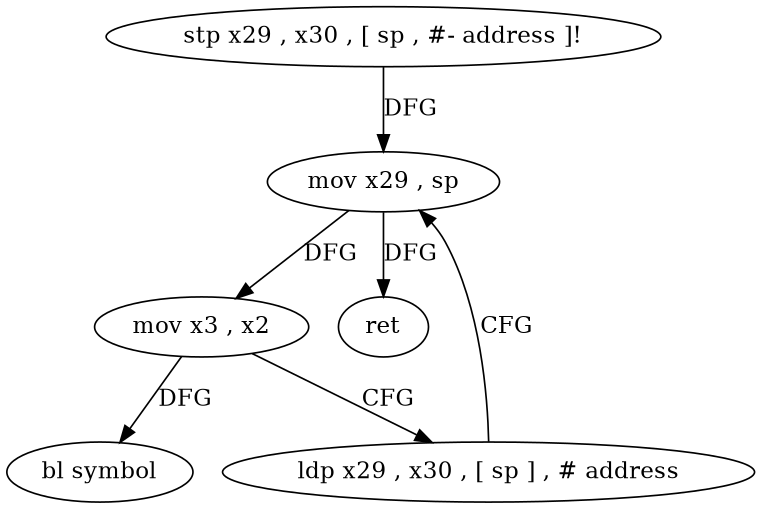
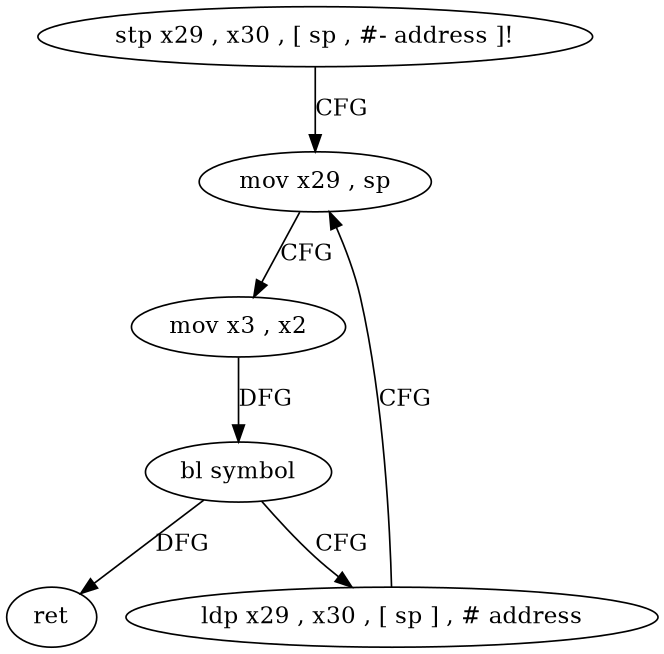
(411, 109) -> (342, 109)
(383, 246) -> (149, 542)
(331, 254) -> (307, 254)
(335, 394) -> (298, 541)
